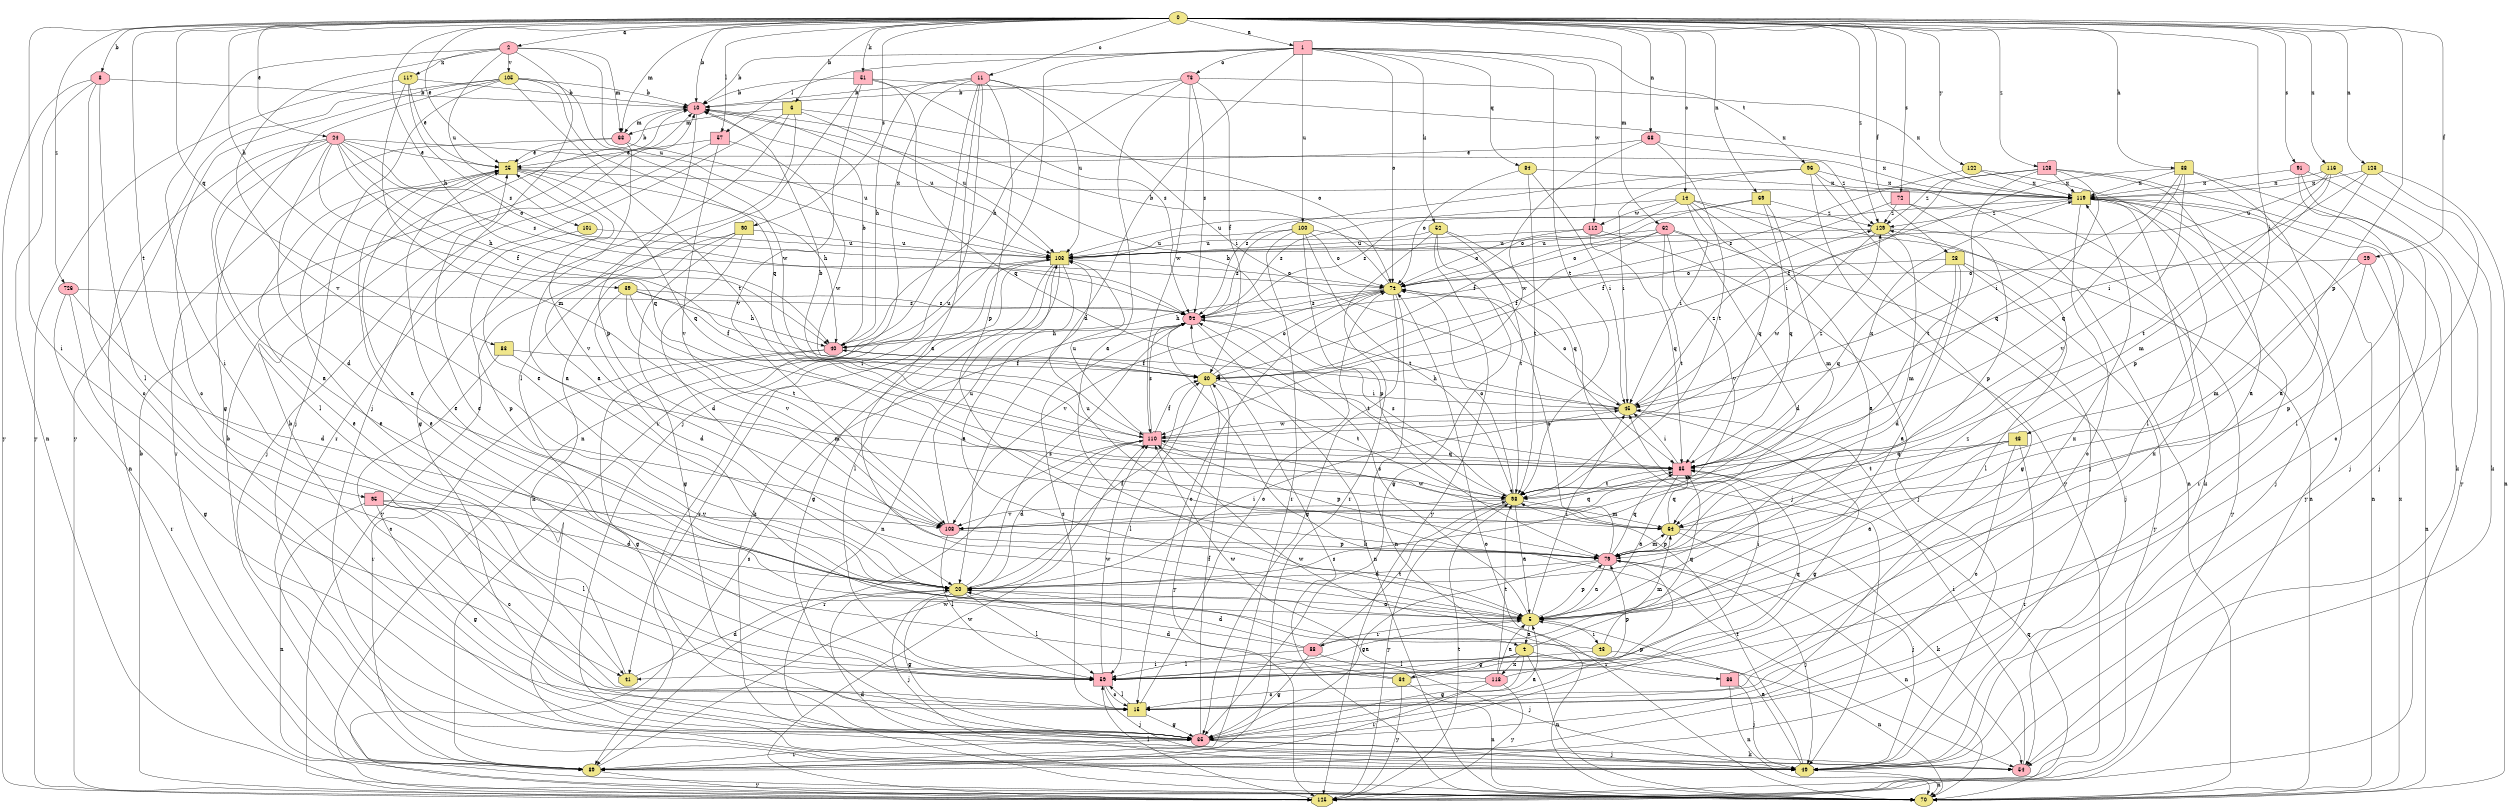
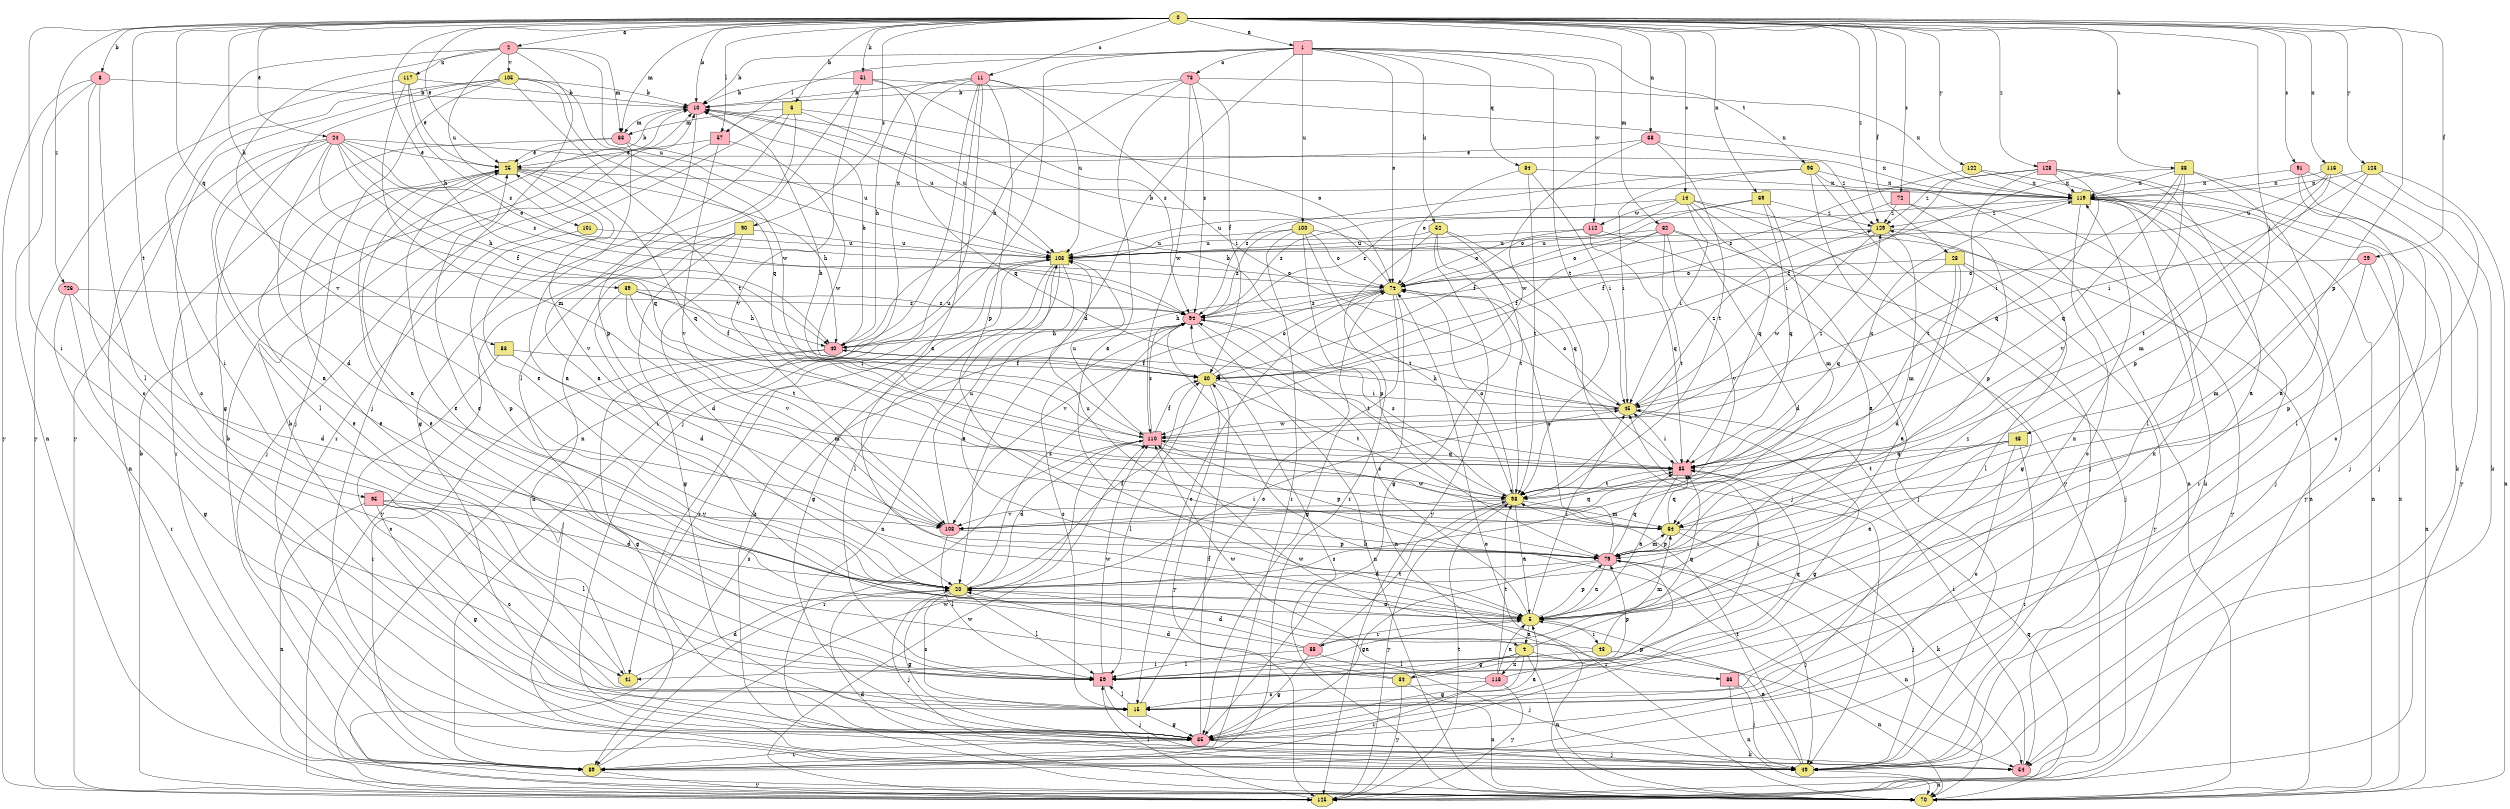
(2349, 93) -> (2349, 93)
(1113, 697) -> (965, 696)
